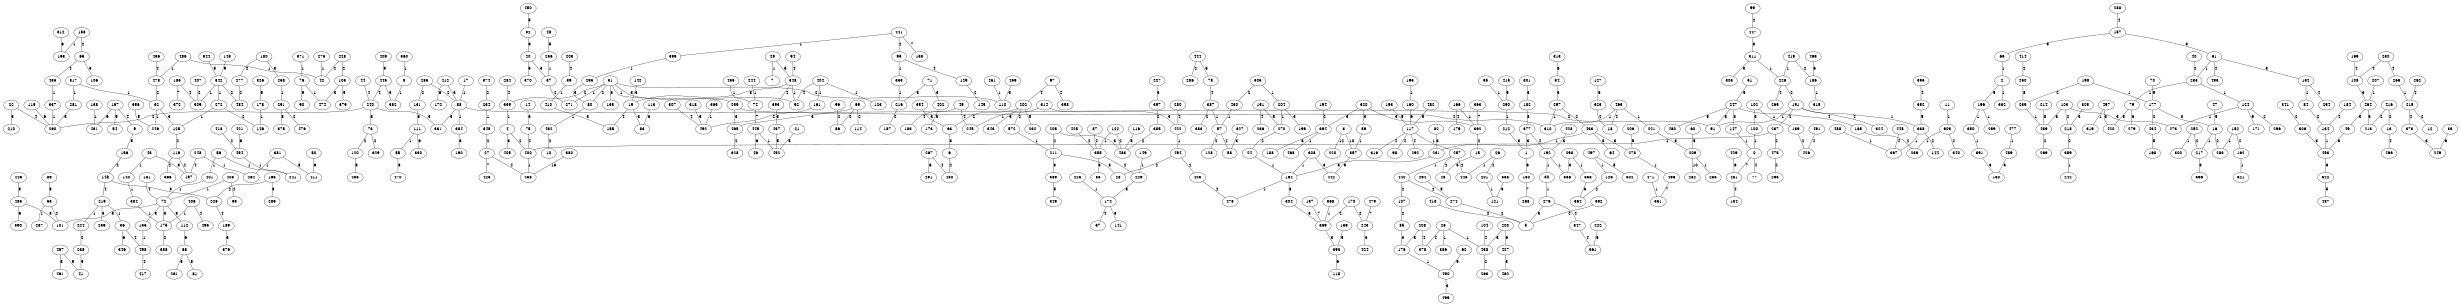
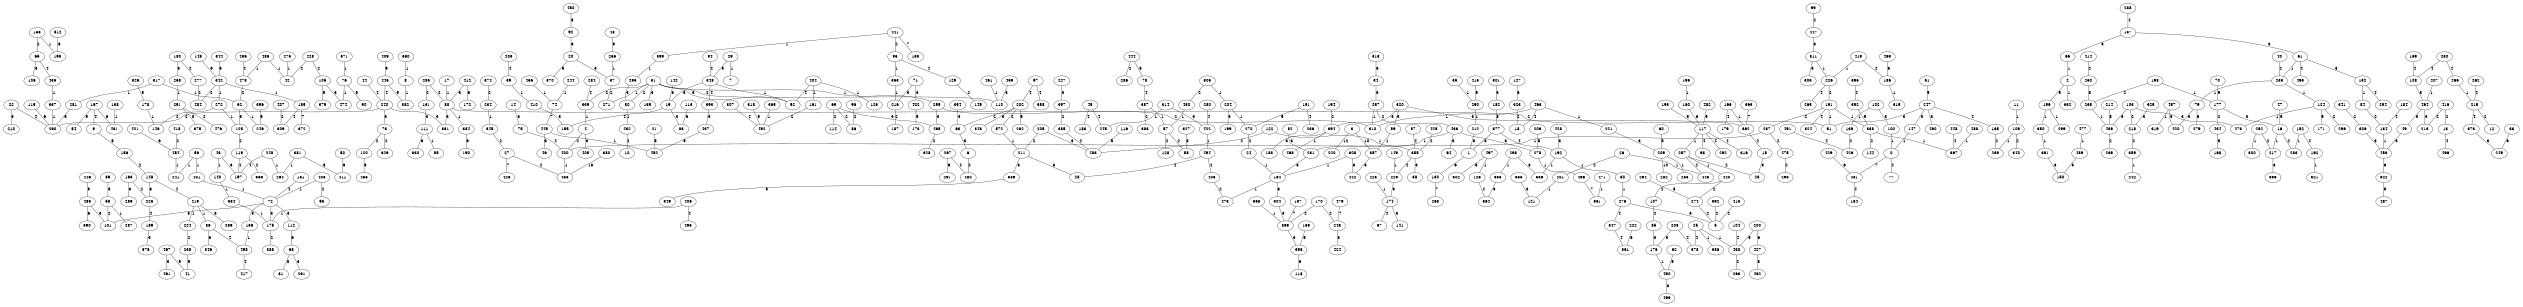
(208, 93) -> (261, 92)
(1947, 129) -> (2016, 129)
(398, 178) -> none
